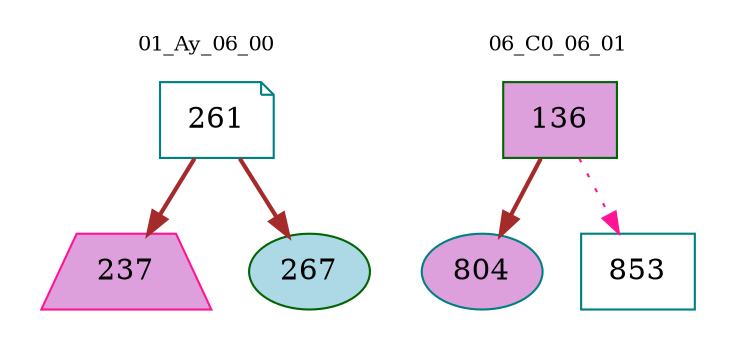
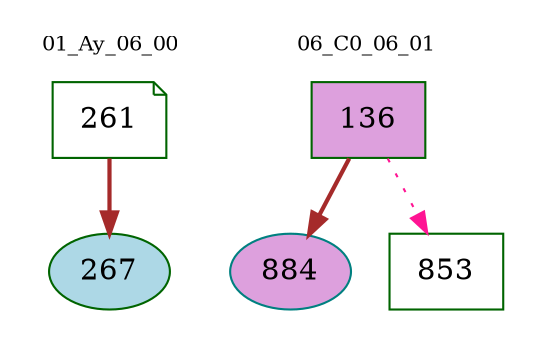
(217, 120) -> (109, 120)
(126, 272) -> none
(482, 272) -> (291, 272)
(638, 272) -> (446, 272)
